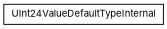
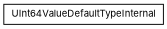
(84, 14) -> (84, 14)
